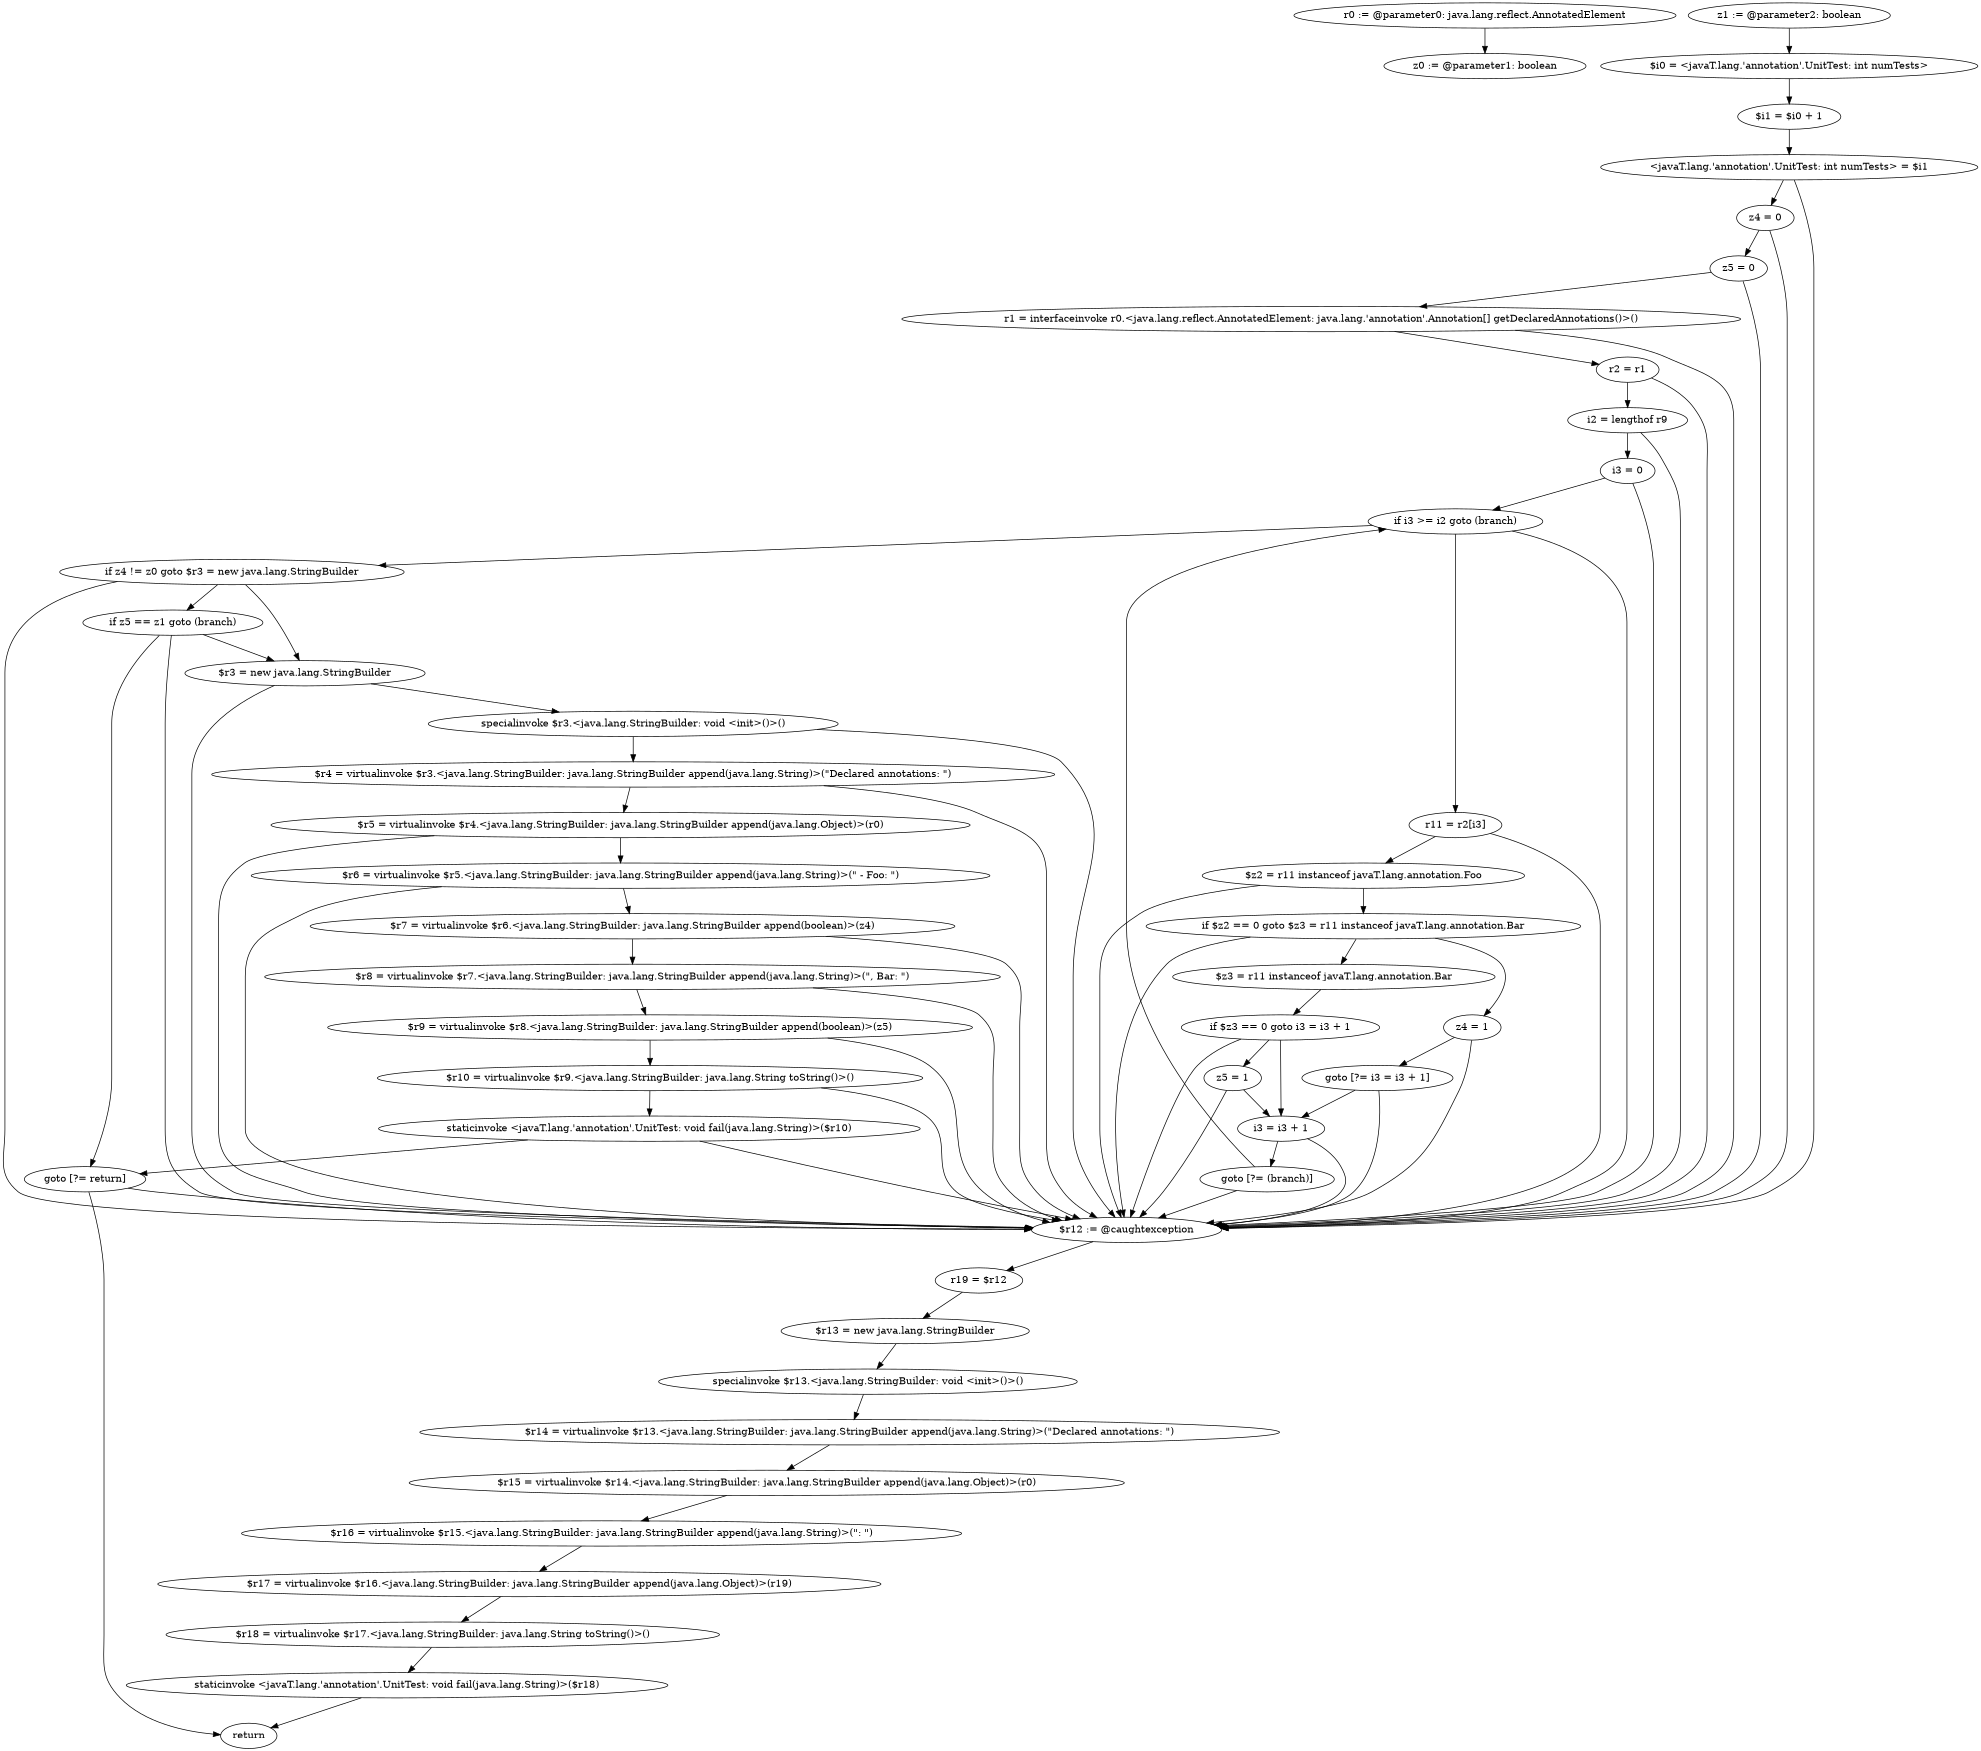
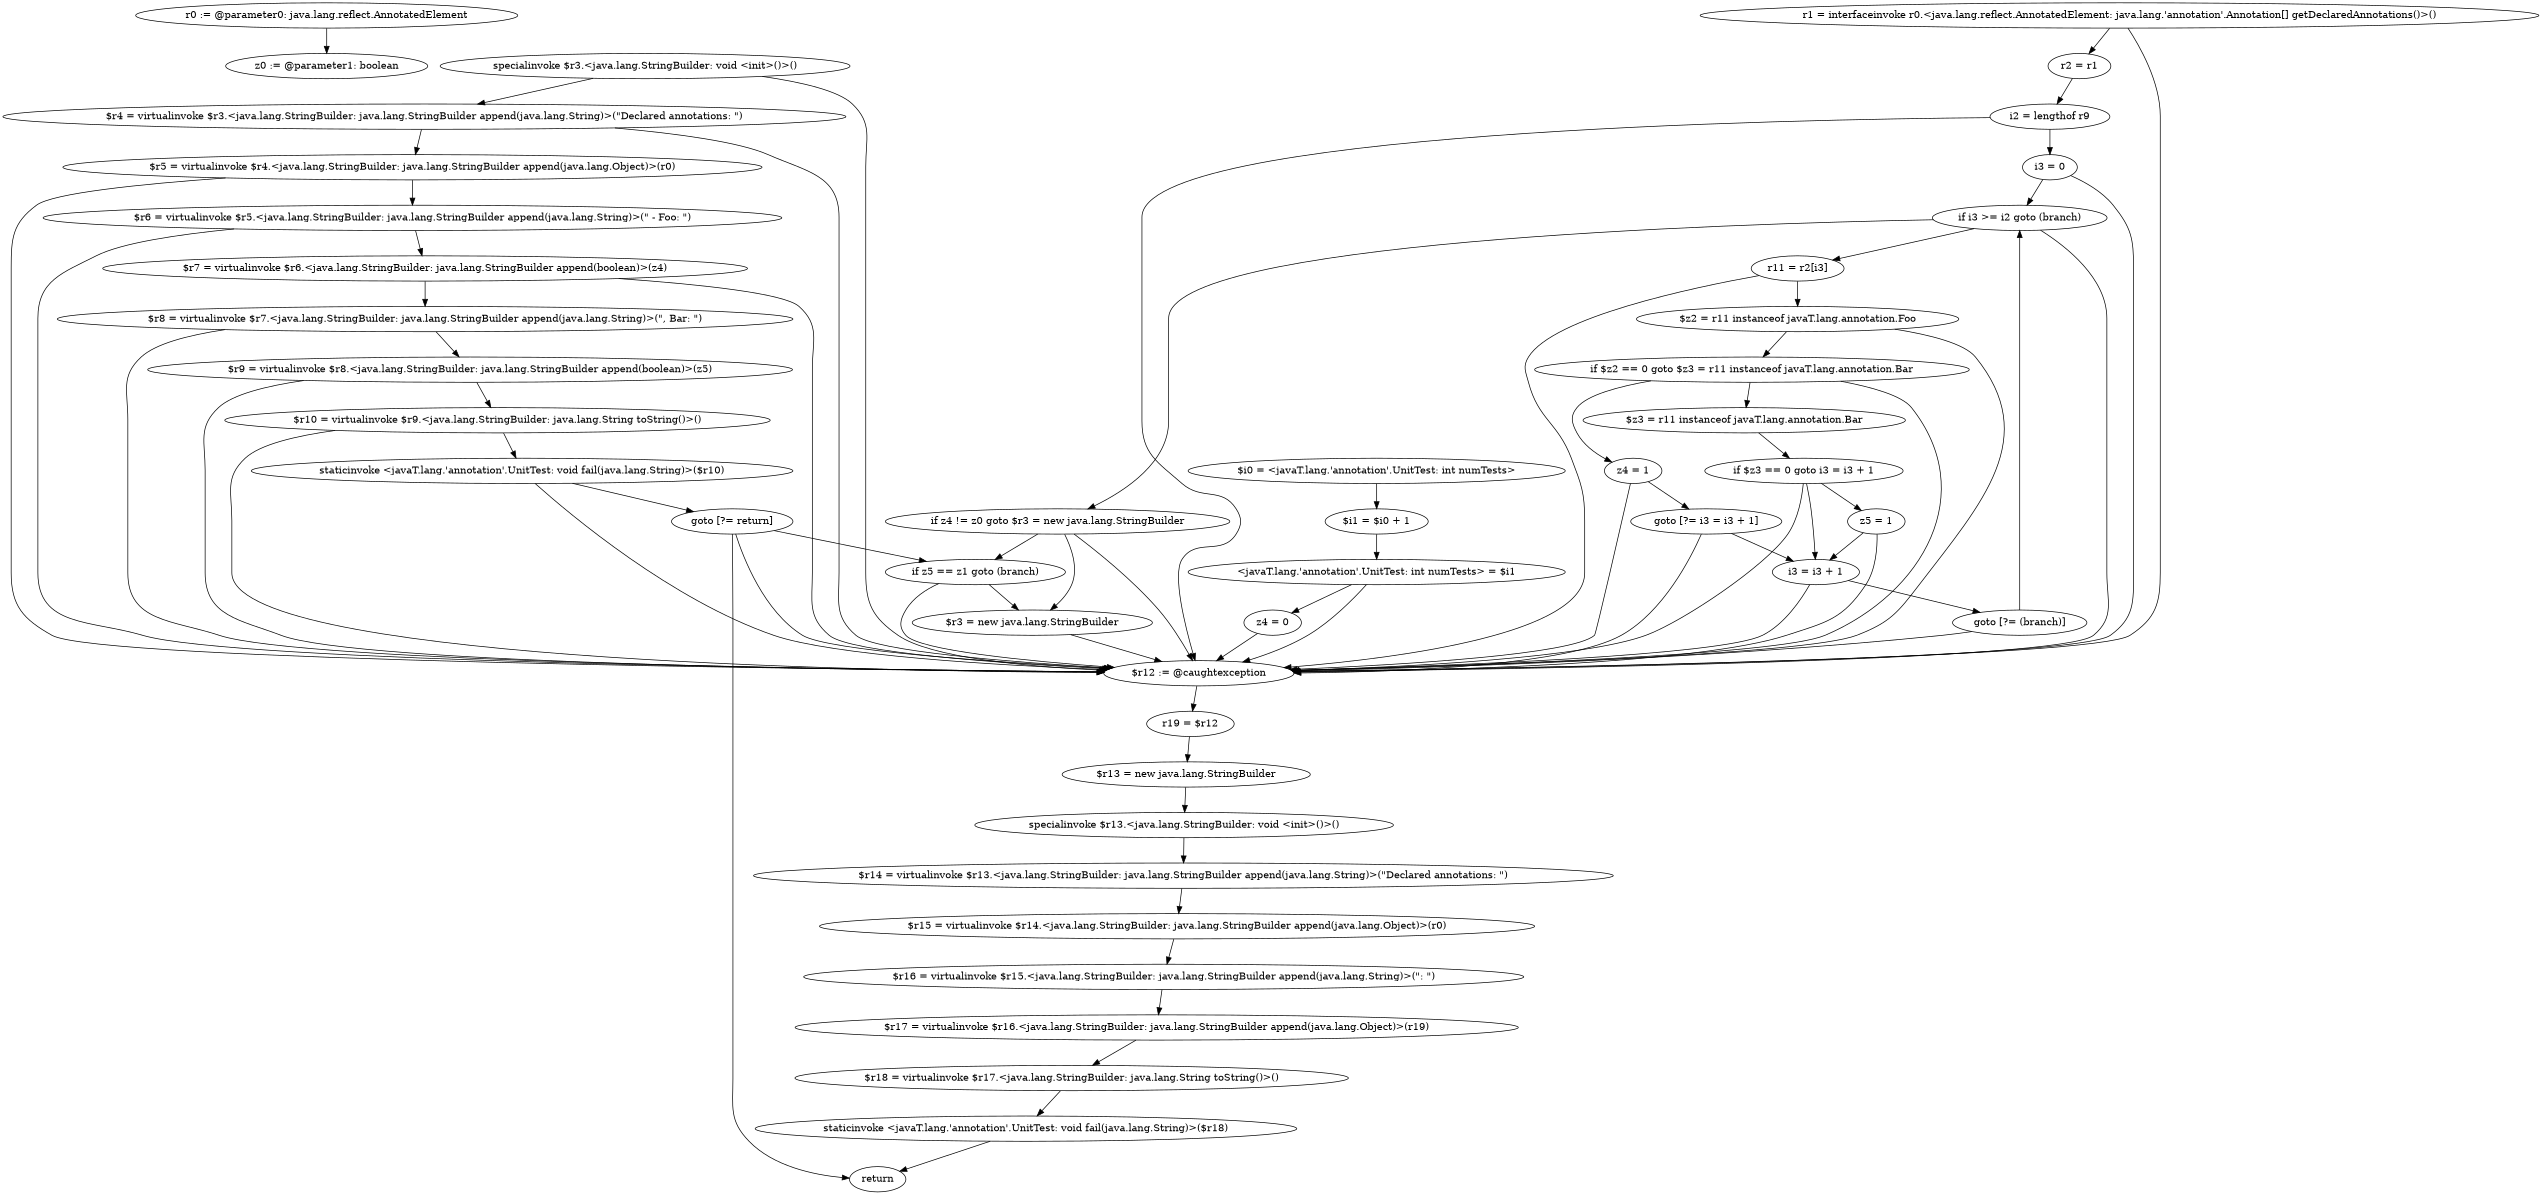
(1789, 15) -> none
(1739, 268) -> none
(461, 697) -> none
(112, 892) -> (847, 545)
(1707, 1000) -> none
